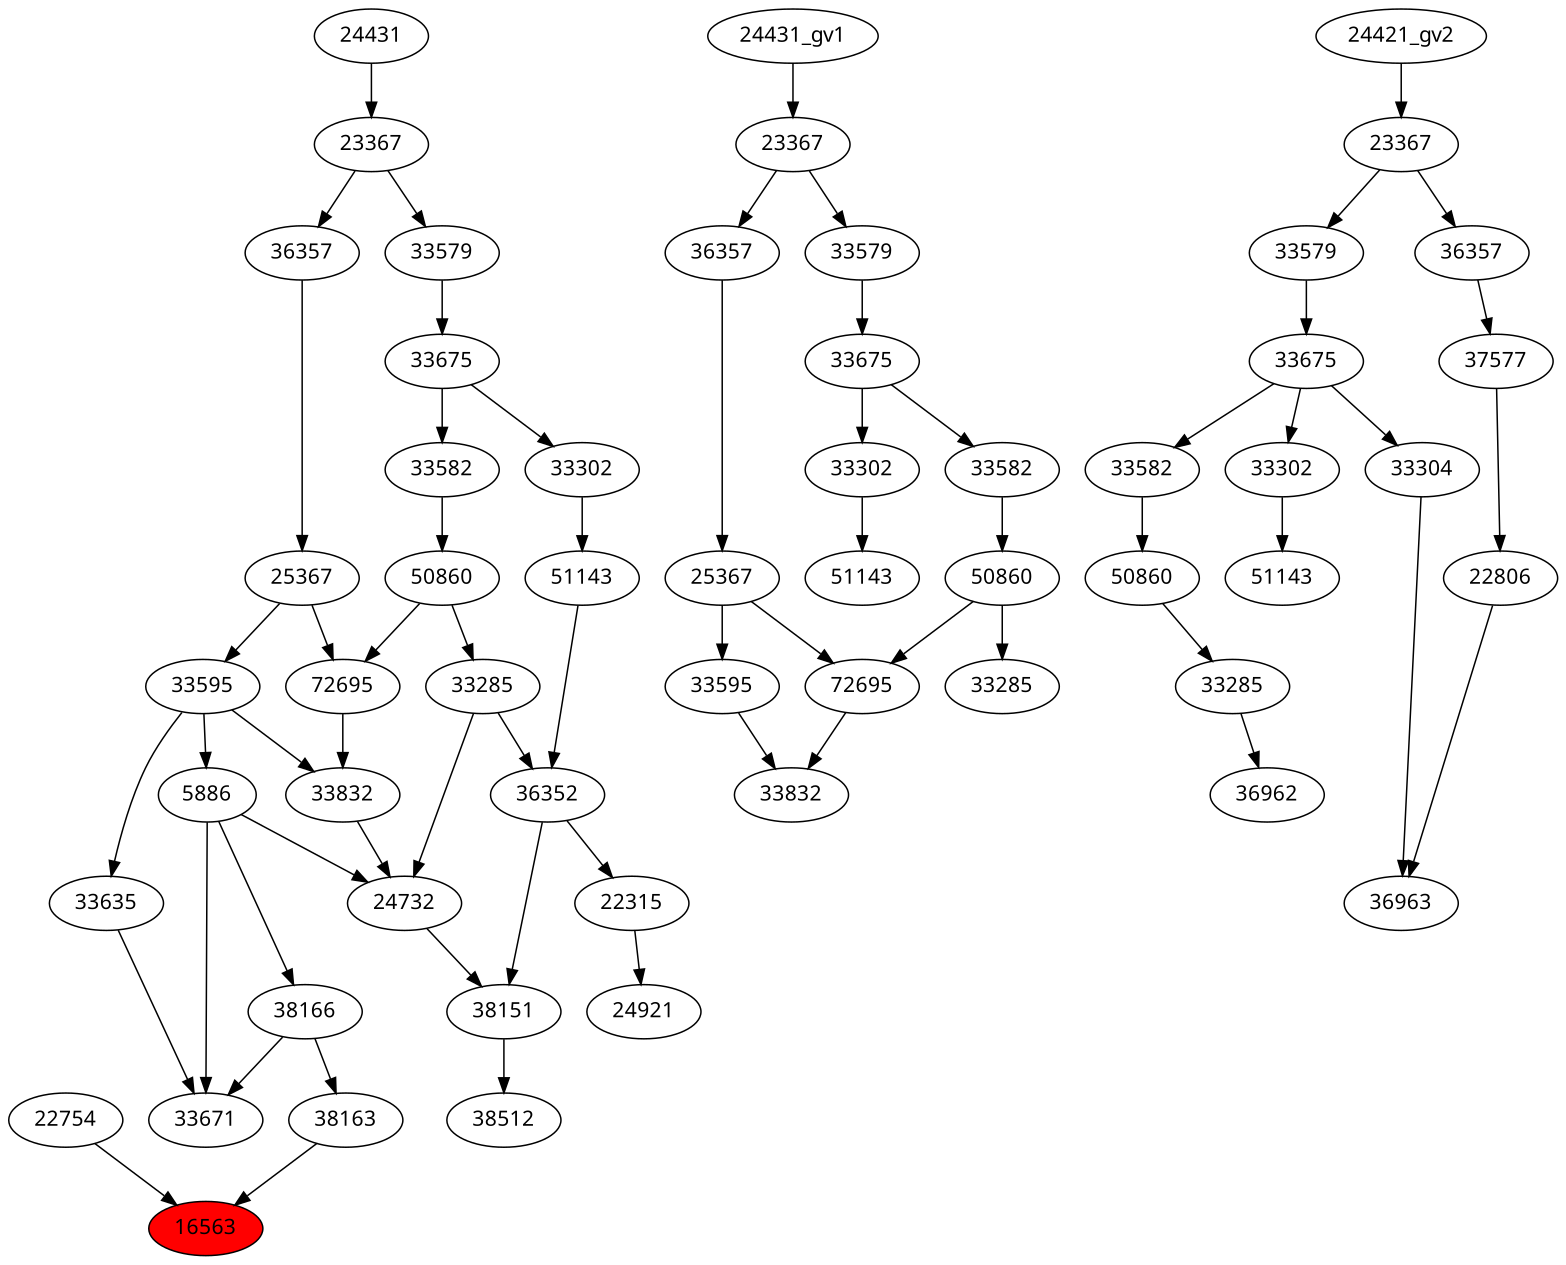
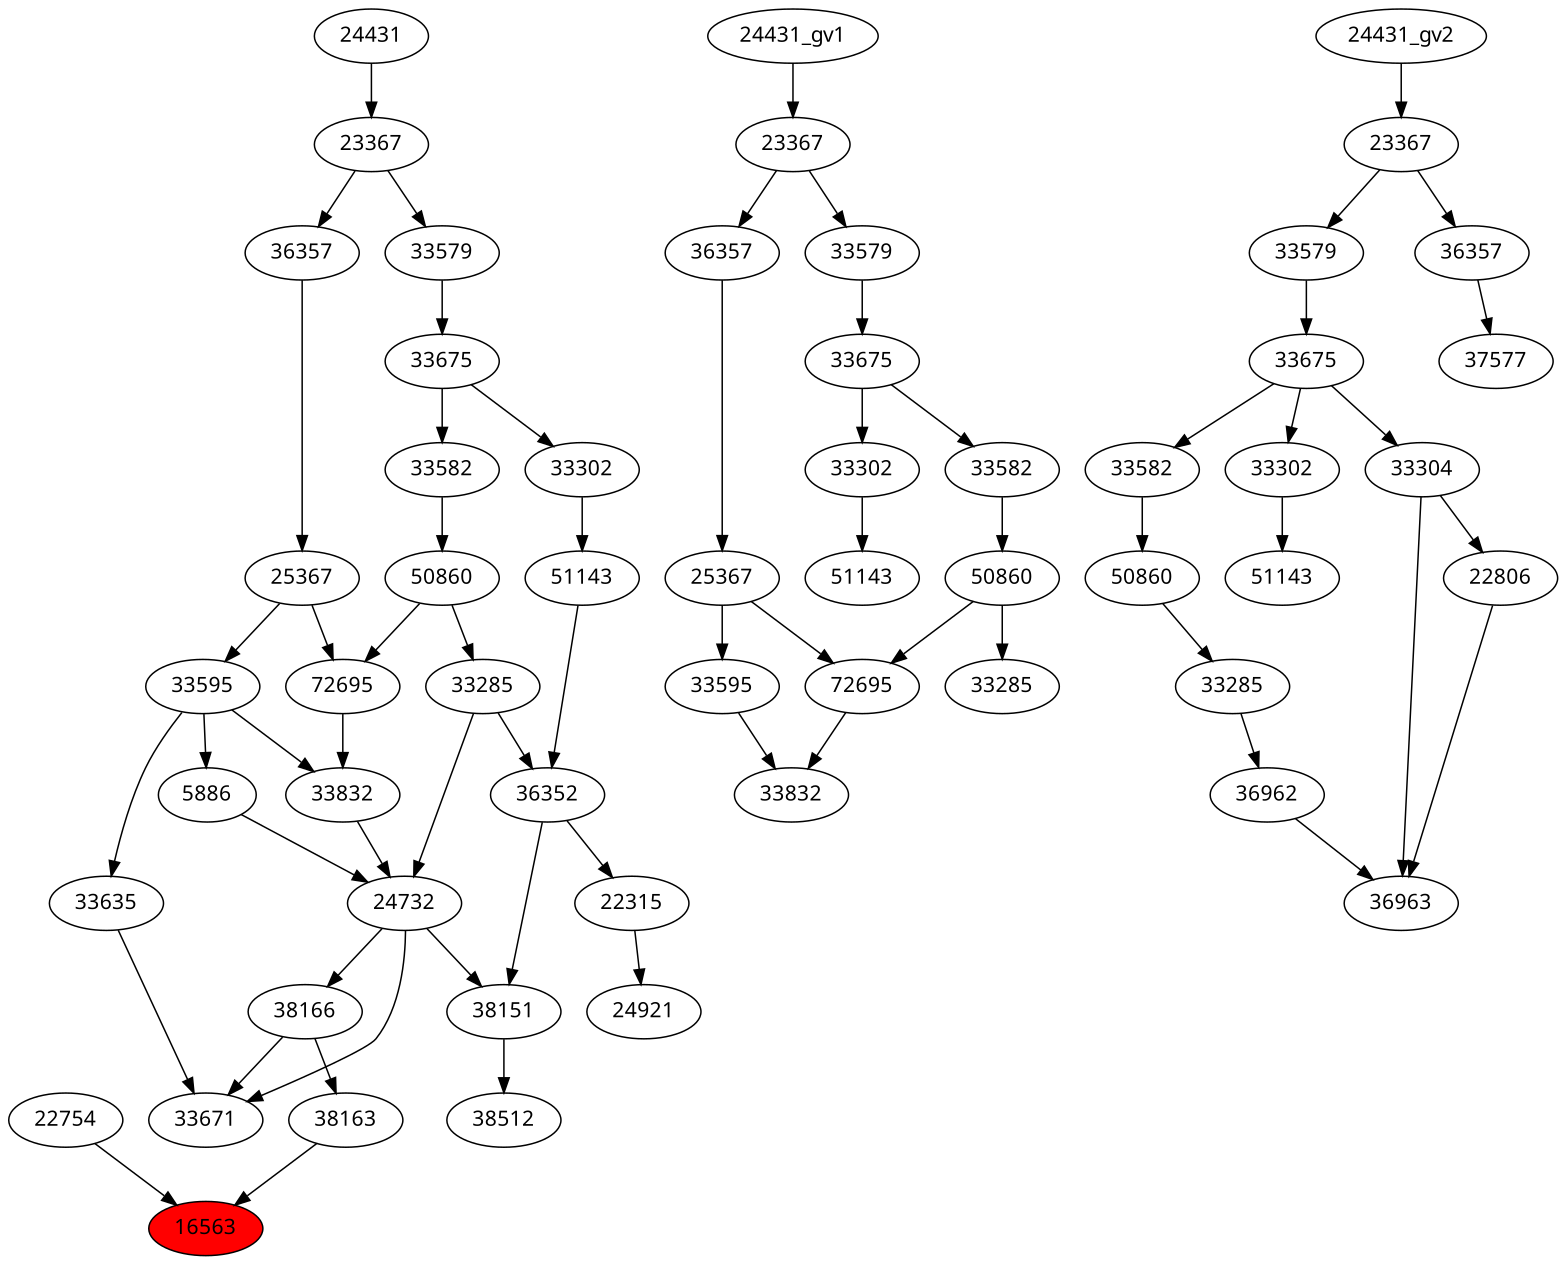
(1401, 36) -> (1401, 36)
(1498, 462) -> (1457, 518)
none -> (1328, 844)
(253, 896) -> (360, 952)
(207, 950) -> (370, 1043)
